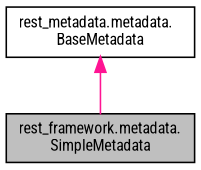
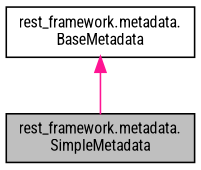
(100, 32) -> (100, 32)
